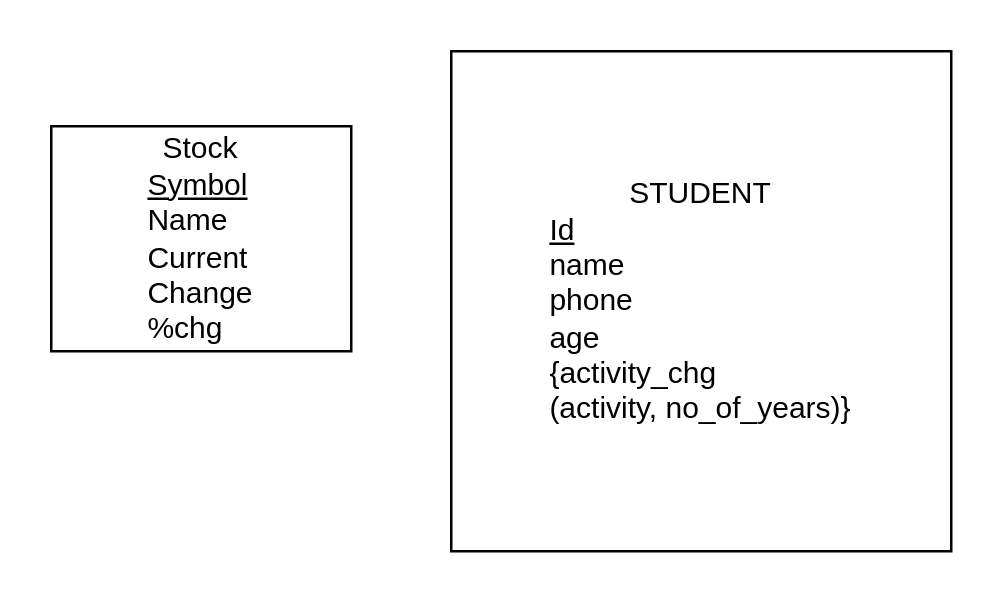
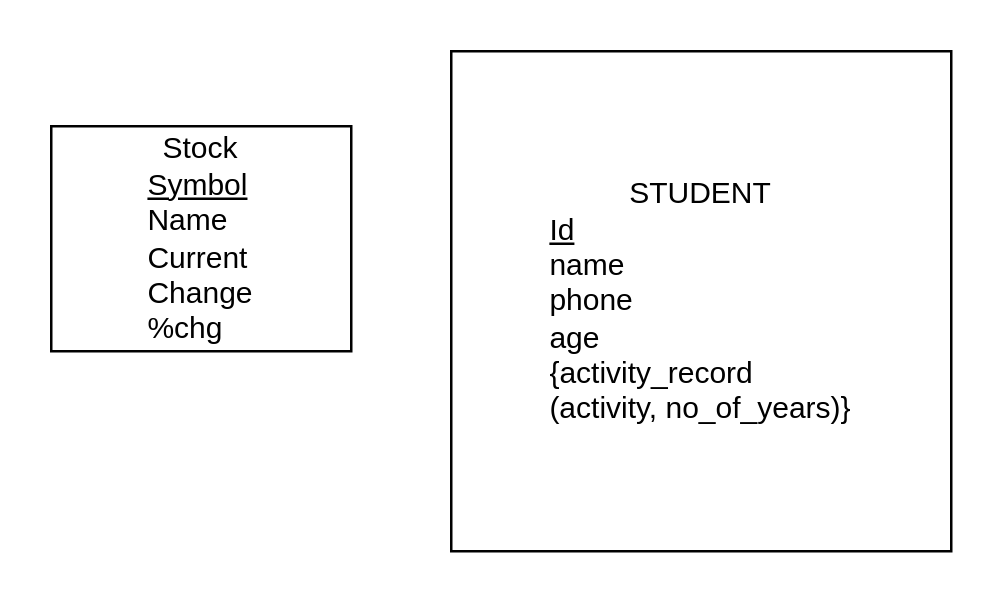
(701, 301) -> (701, 301)
